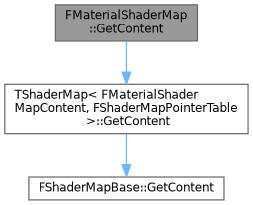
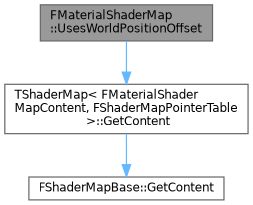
(126, 23) -> (126, 23)
